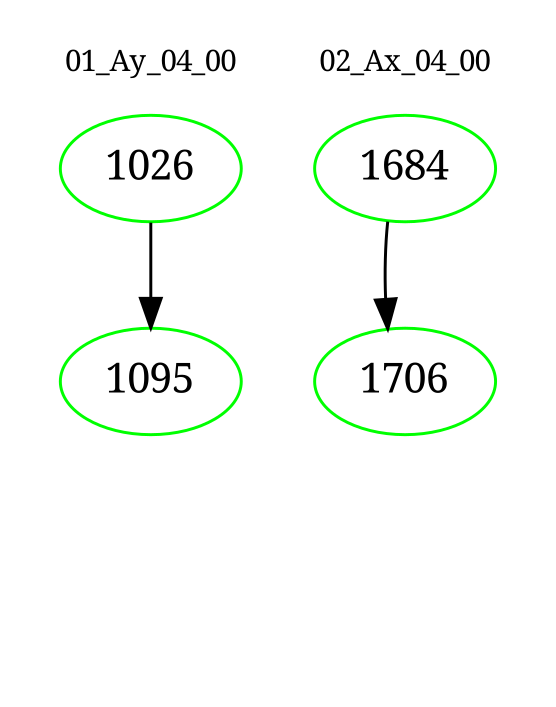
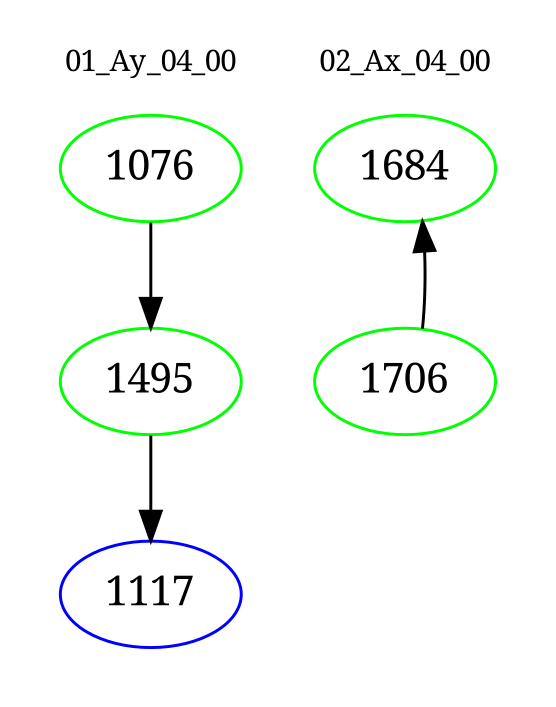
(151, 169) -> (151, 169)
(385, 260) -> (425, 290)
(151, 381) -> (151, 381)
none -> (151, 594)
